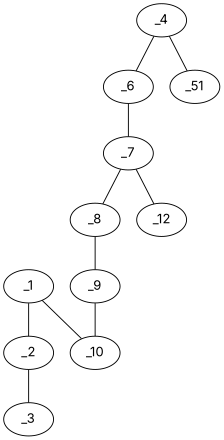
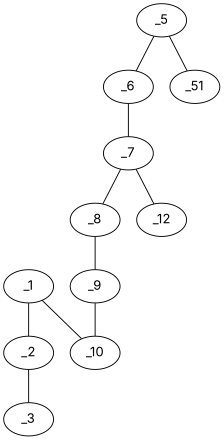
(162, 20) -> (162, 20)
